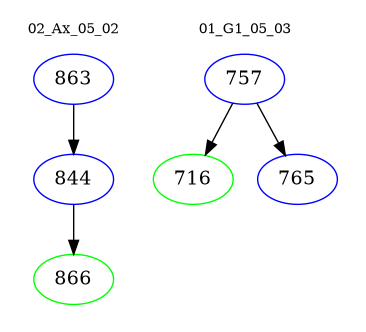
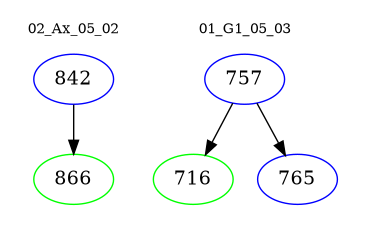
(74, 79) -> none
(74, 179) -> (74, 79)
